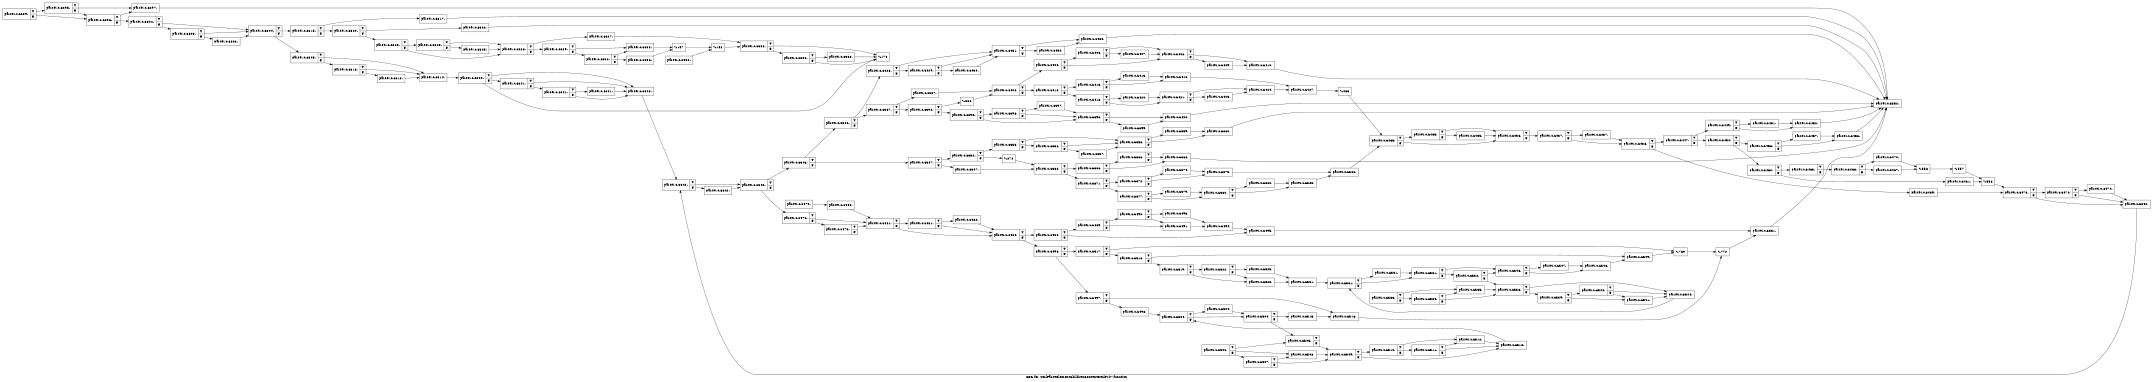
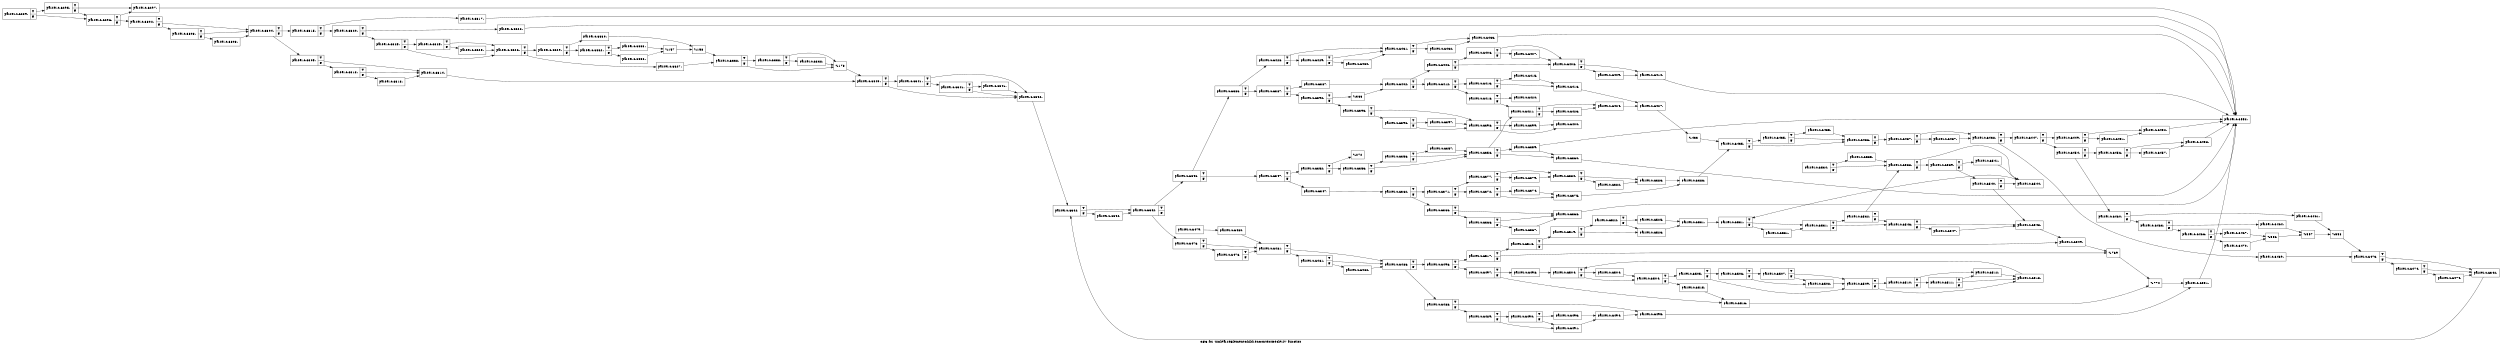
(600, 48) -> (575, 43)
(1153, 98) -> (1500, 134)
(1531, 104) -> (1879, 119)
(685, 111) -> (853, 72)
(1024, 162) -> none
none -> (2272, 224)
none -> (1526, 230)
(1618, 295) -> (2007, 203)
(1387, 298) -> none
(1260, 346) -> (1713, 274)
